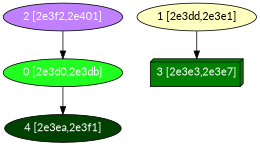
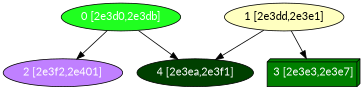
(63, 41) -> (95, 42)
none -> (243, 43)
